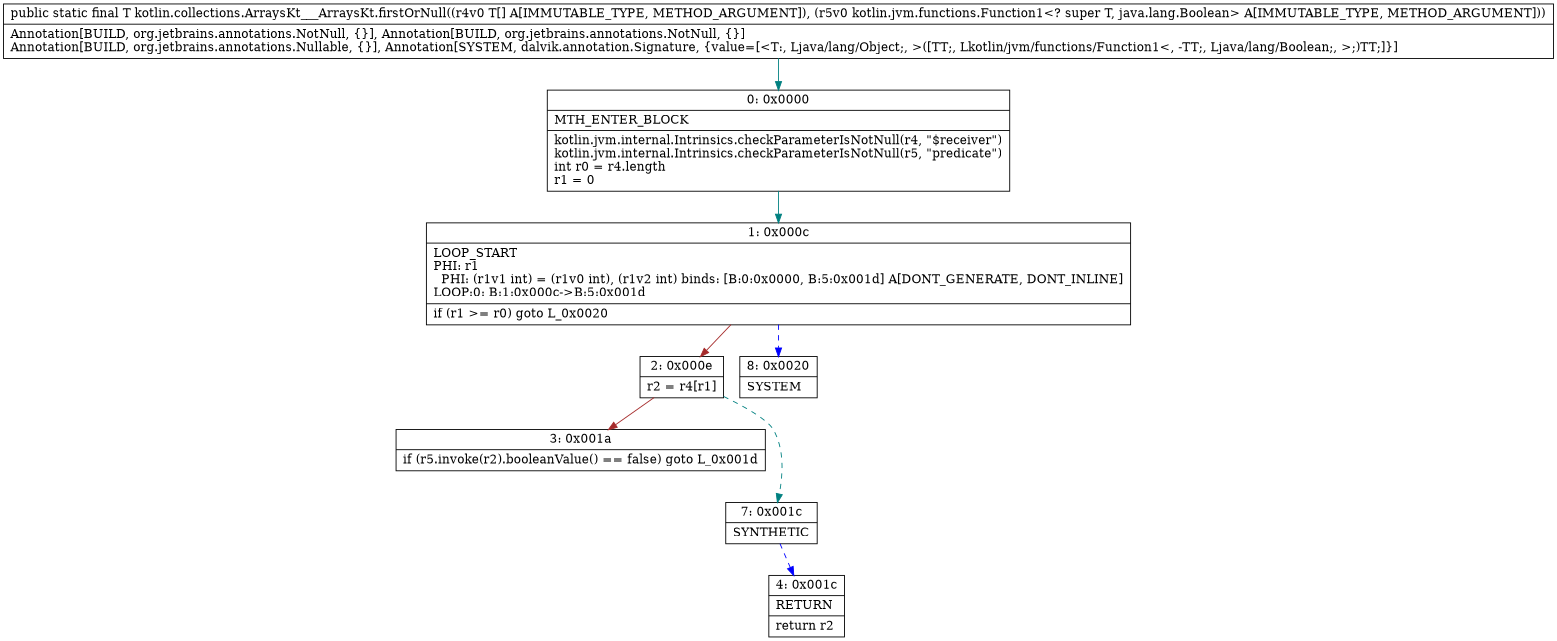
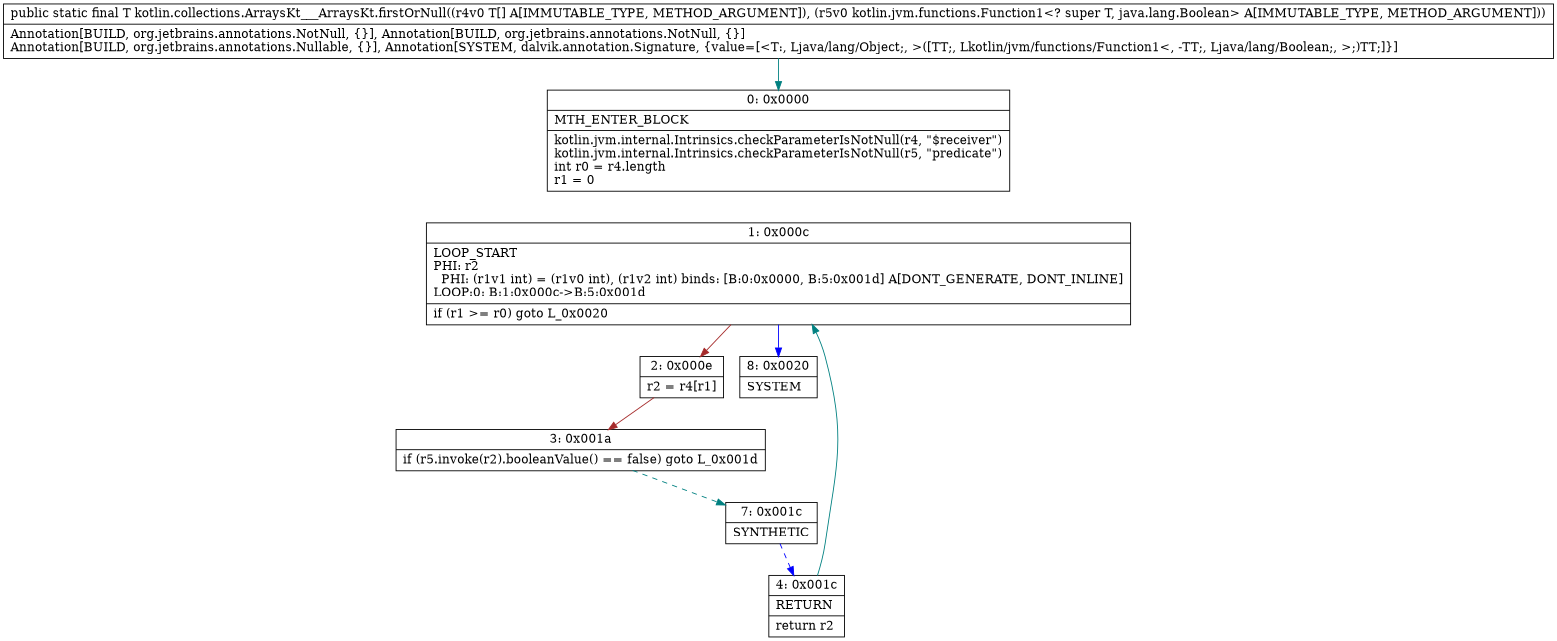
(779, 202) -> (837, 454)
(458, 266) -> (458, 266)
(779, 336) -> (779, 336)
(775, 432) -> (675, 486)
